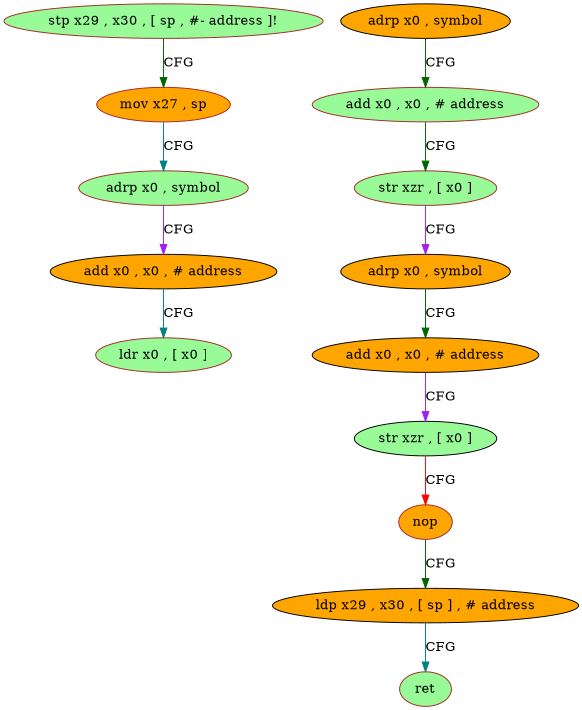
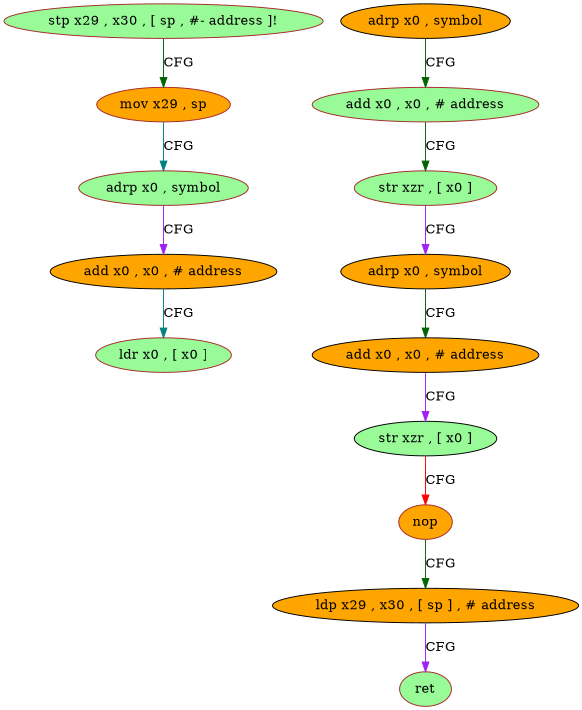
(164, 105) -> (164, 105)
(426, 643) -> (426, 643)
